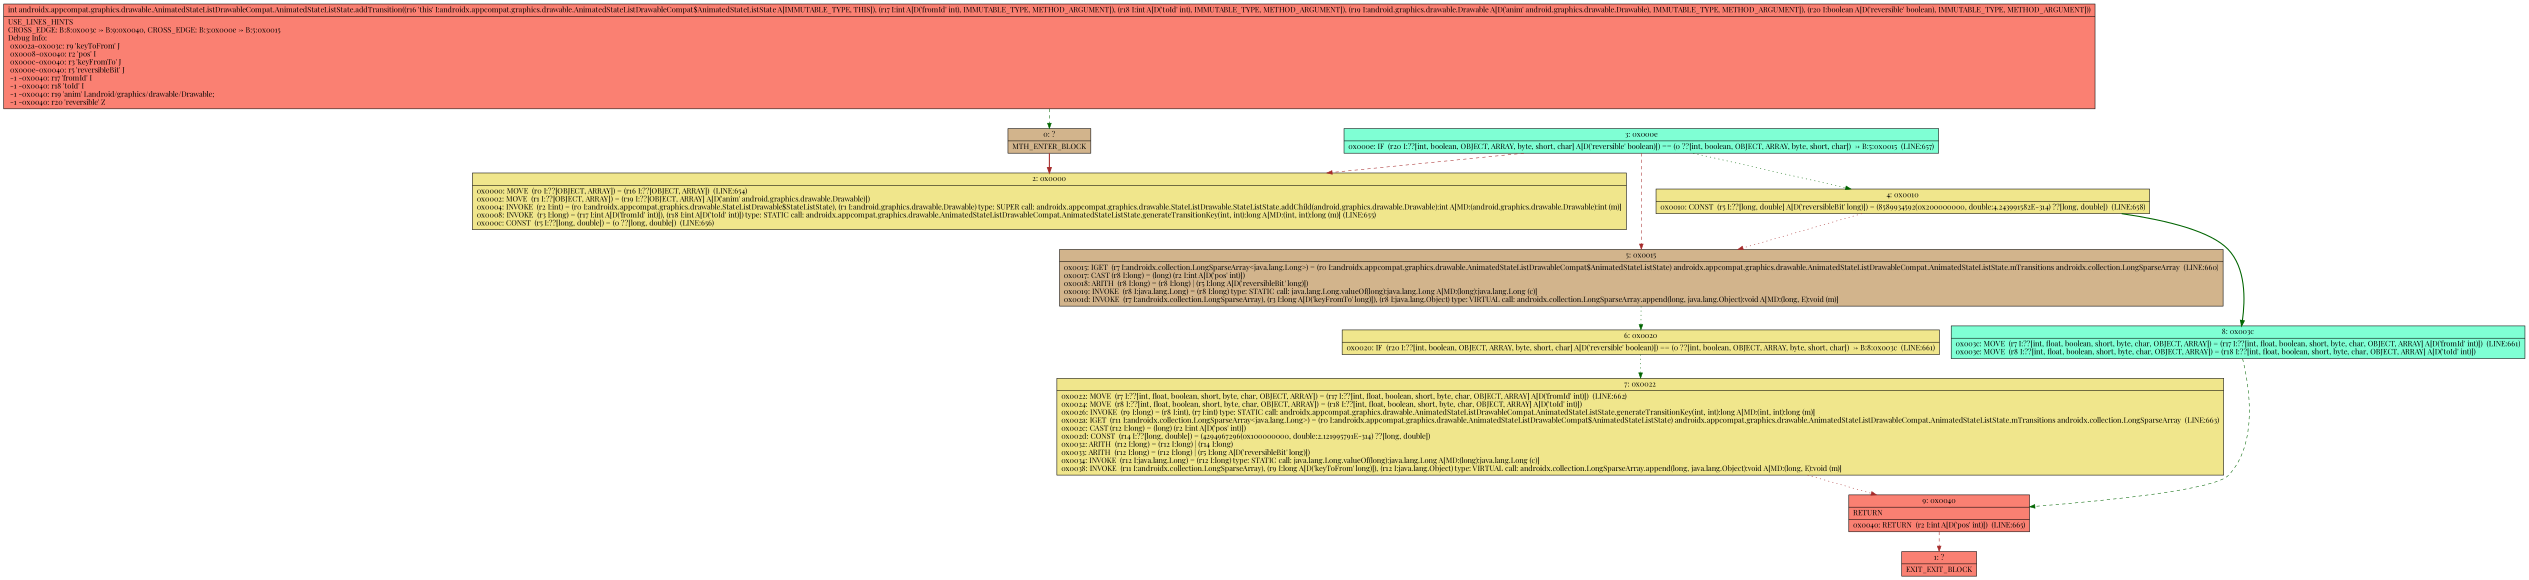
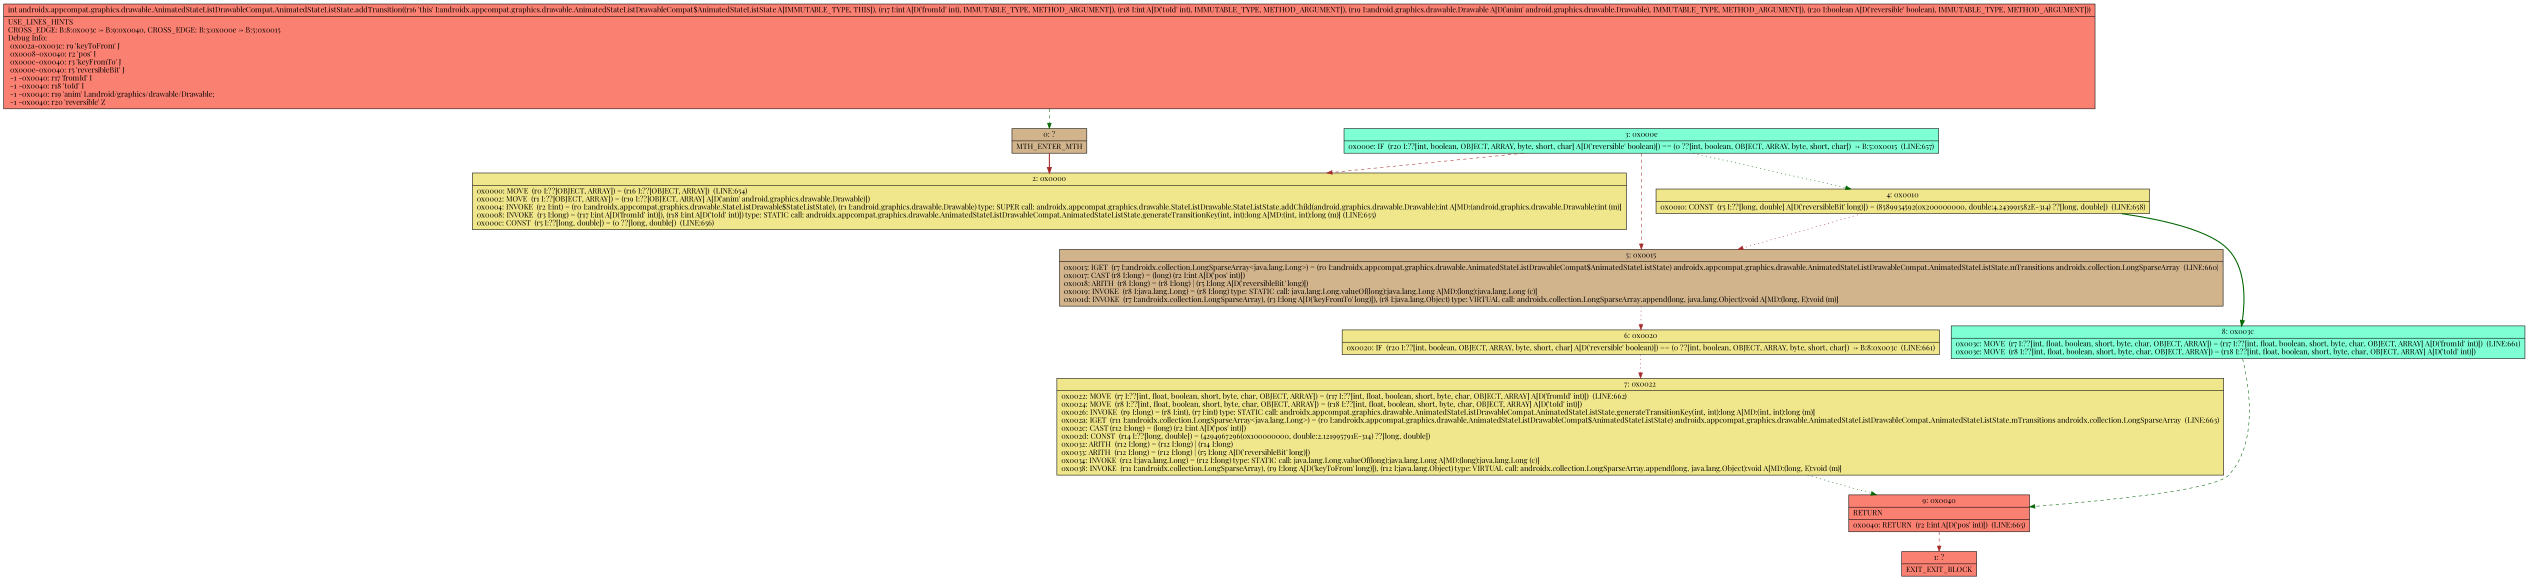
(1049, 147) -> (1049, 147)
(1641, 315) -> (1641, 315)
(1641, 364) -> (1641, 364)
(1839, 484) -> (1839, 484)
